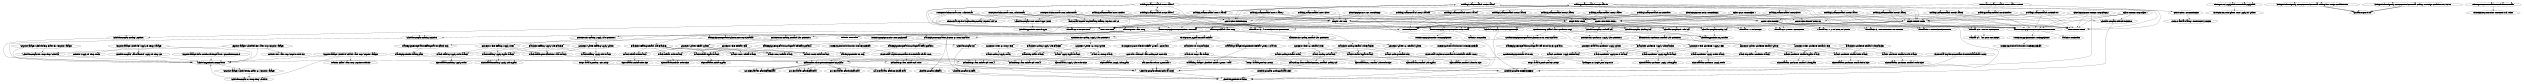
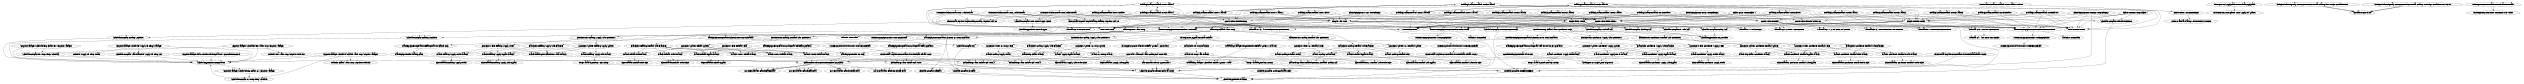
(1601, 46) -> (1601, 46)
